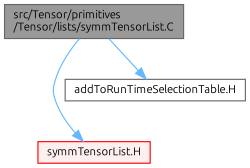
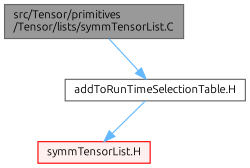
(54, 85) -> (129, 117)
